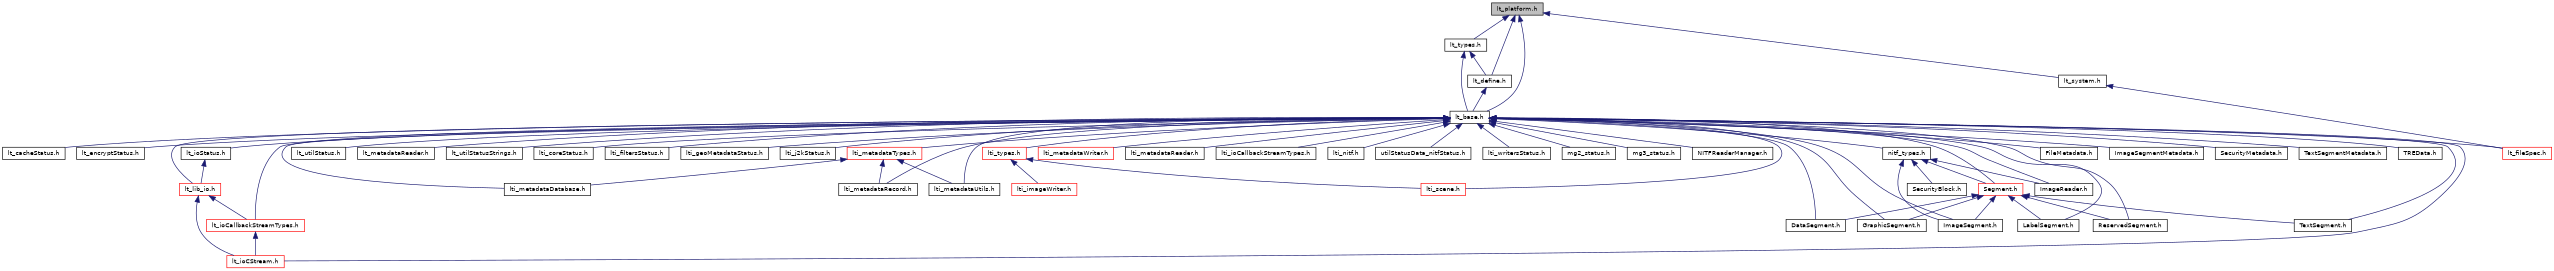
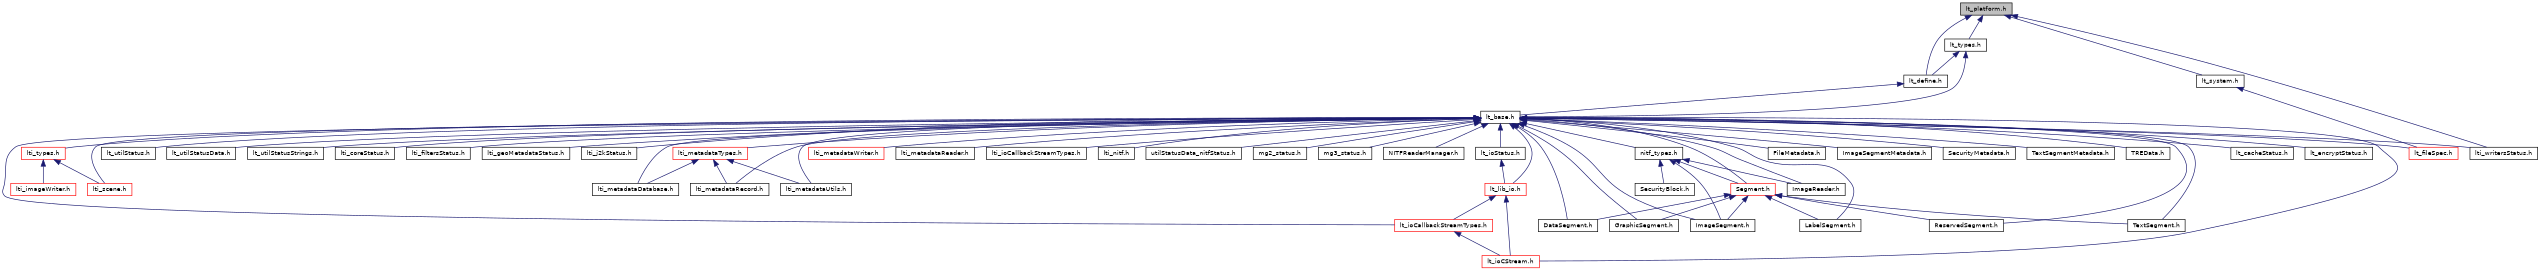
(1522, 74) -> (2254, 76)
(396, 153) -> (201, 153)
